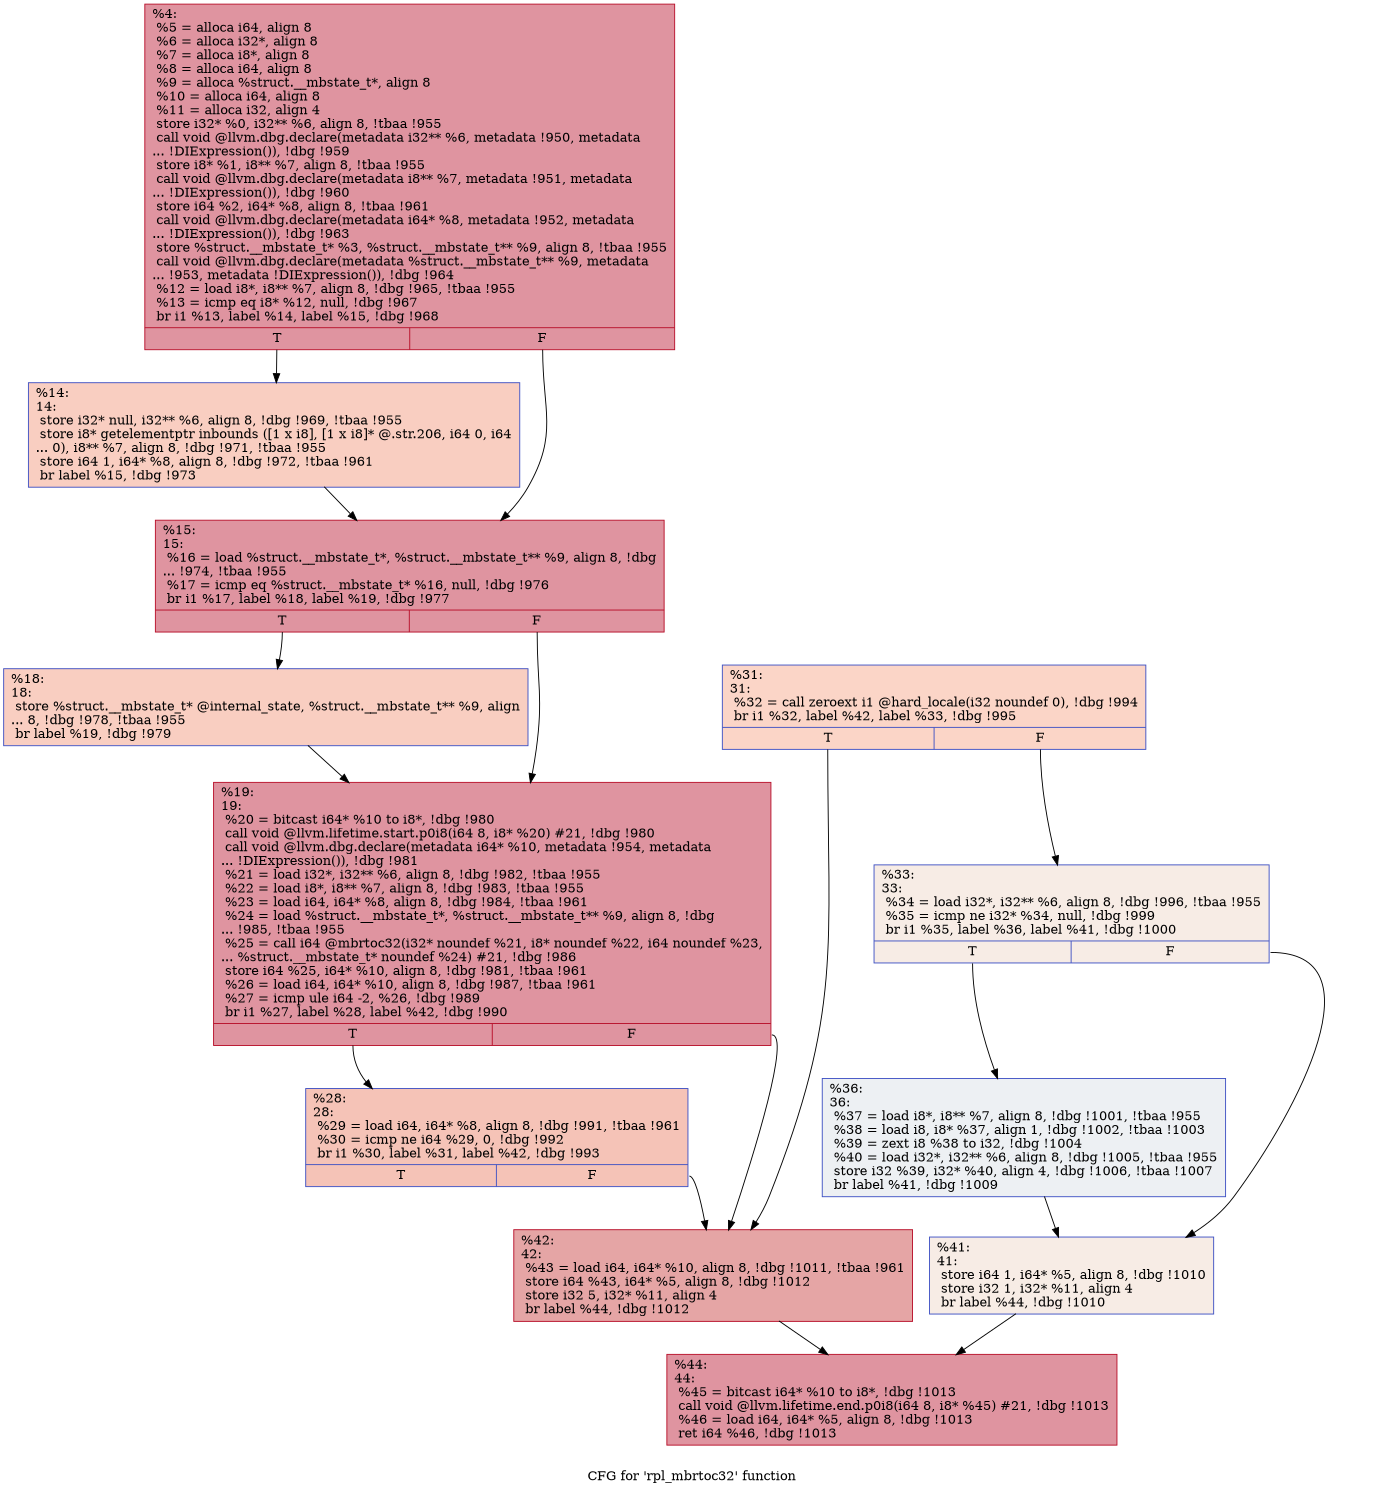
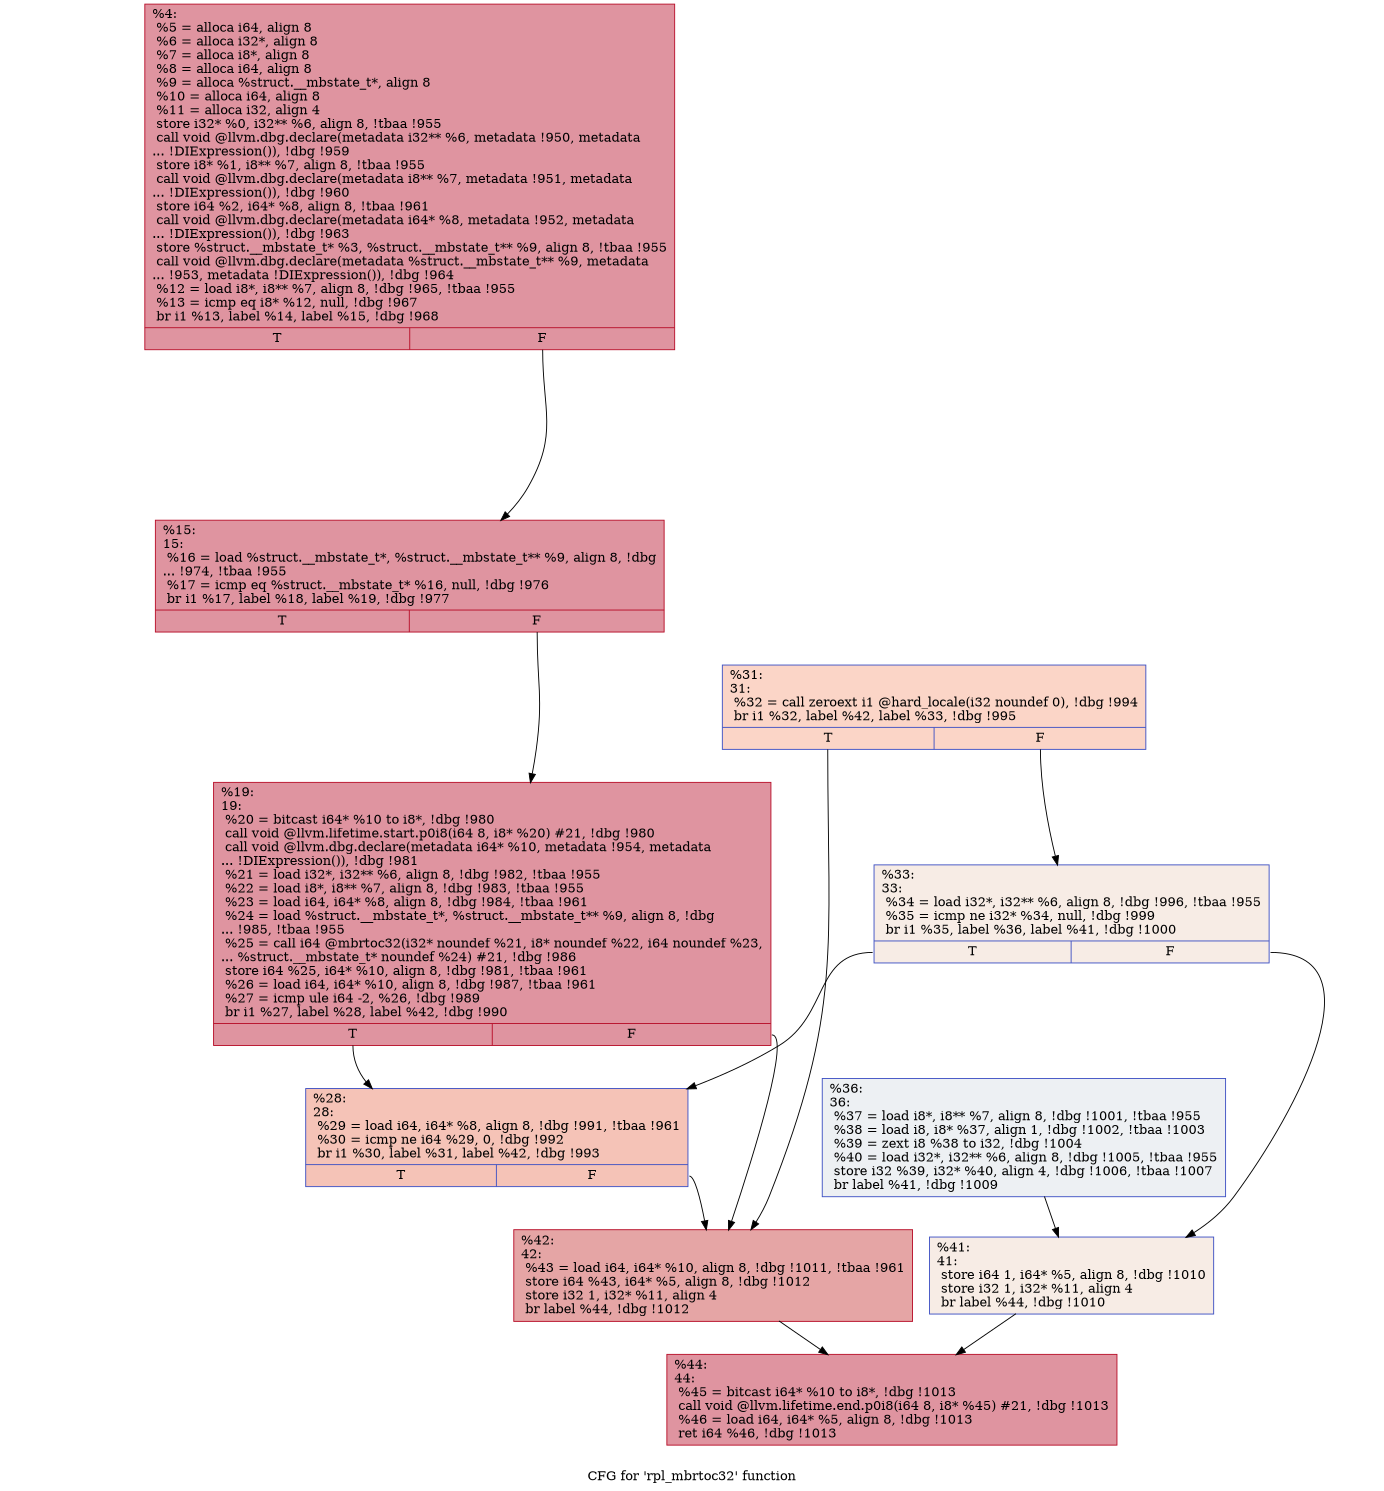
(274, 435) -> none
(266, 707) -> none
(979, 1018) -> (797, 1031)
(619, 1296) -> (619, 1296)
